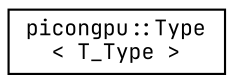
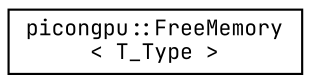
(117, 42) -> (155, 42)
